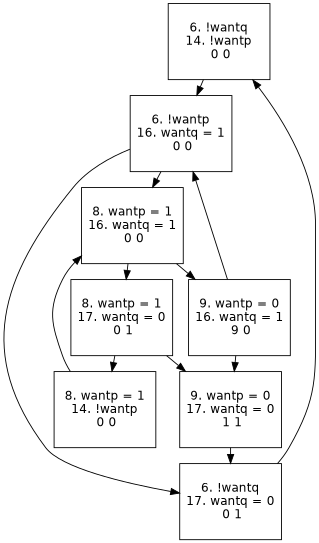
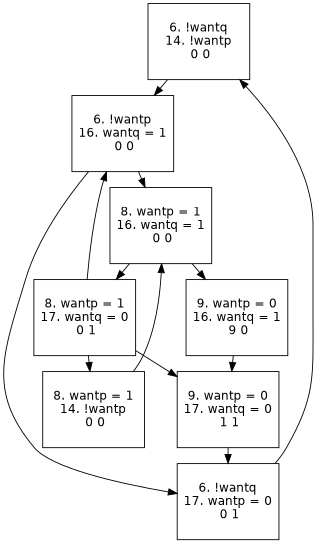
(212, 230) -> (93, 229)
(231, 502) -> (228, 502)
